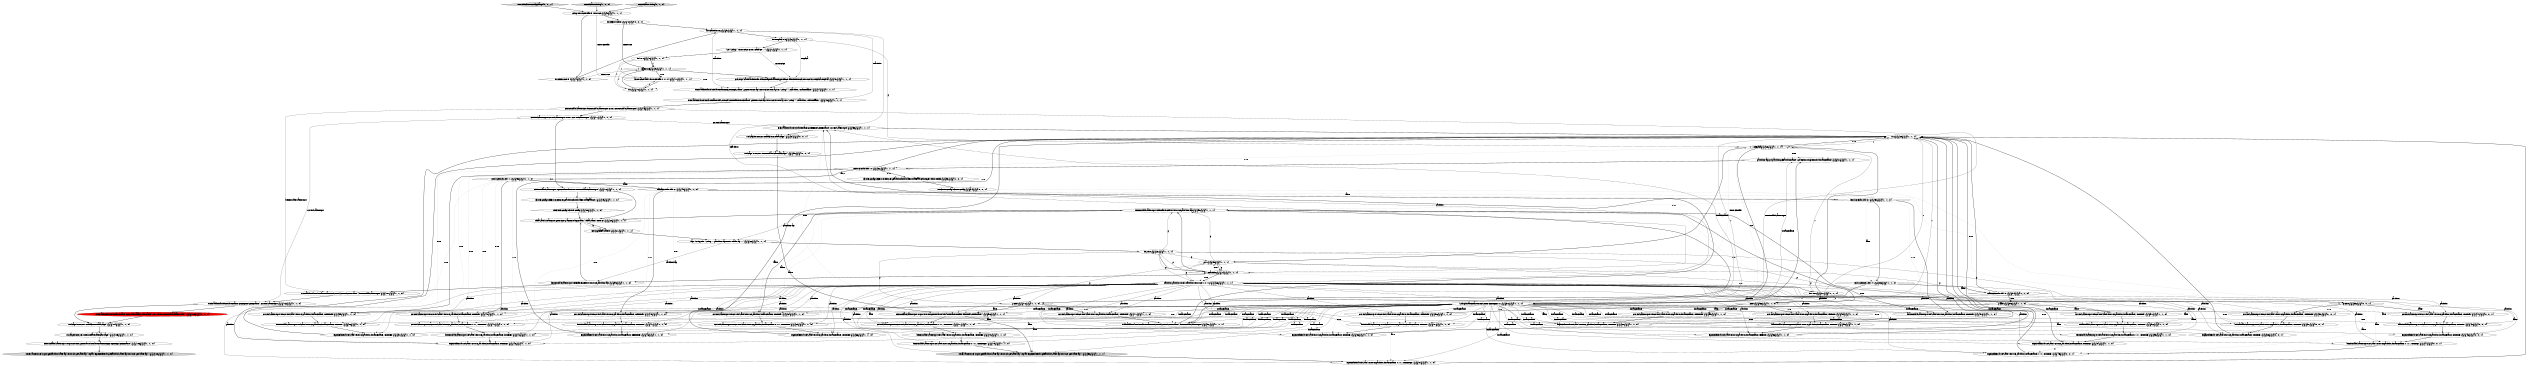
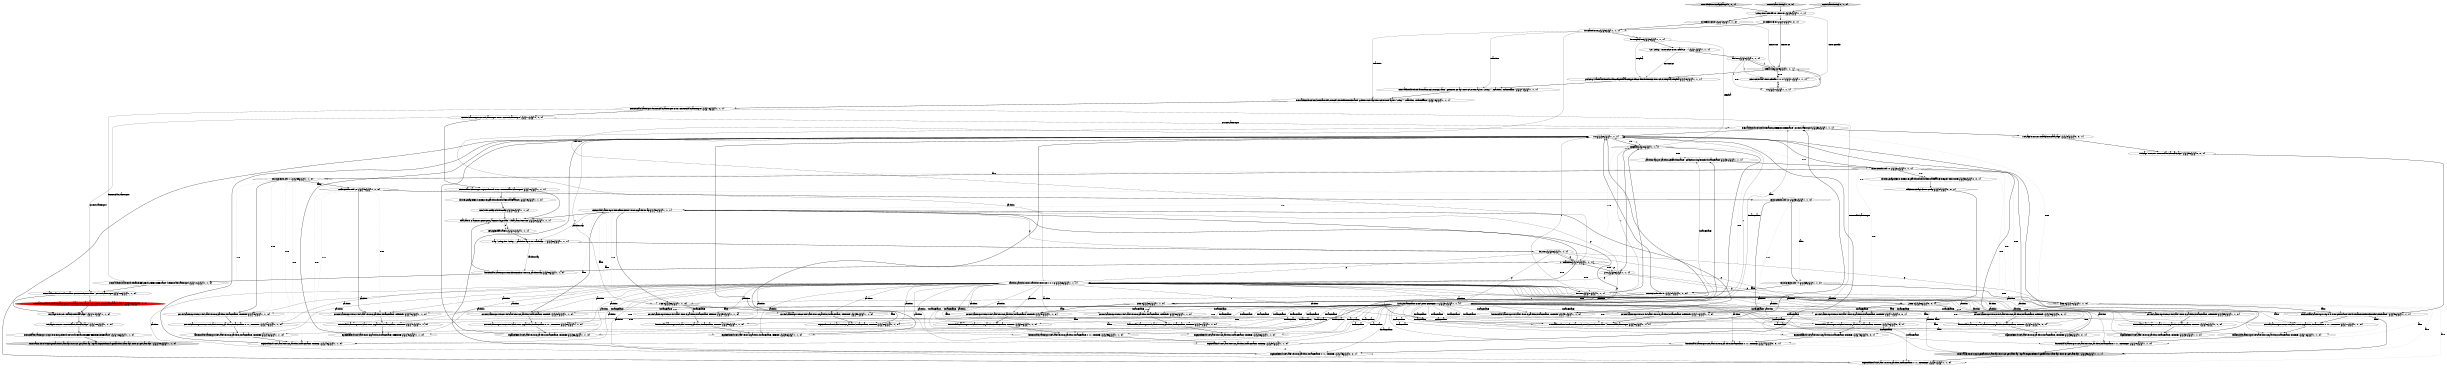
(611, 72) -> (1769, 31)
(888, 95) -> (1727, 95)
(962, 190) -> (1931, 190)
(1682, 192) -> (1977, 254)
(578, 210) -> (504, 210)
(1735, 210) -> (1609, 205)
(1187, 257) -> none
